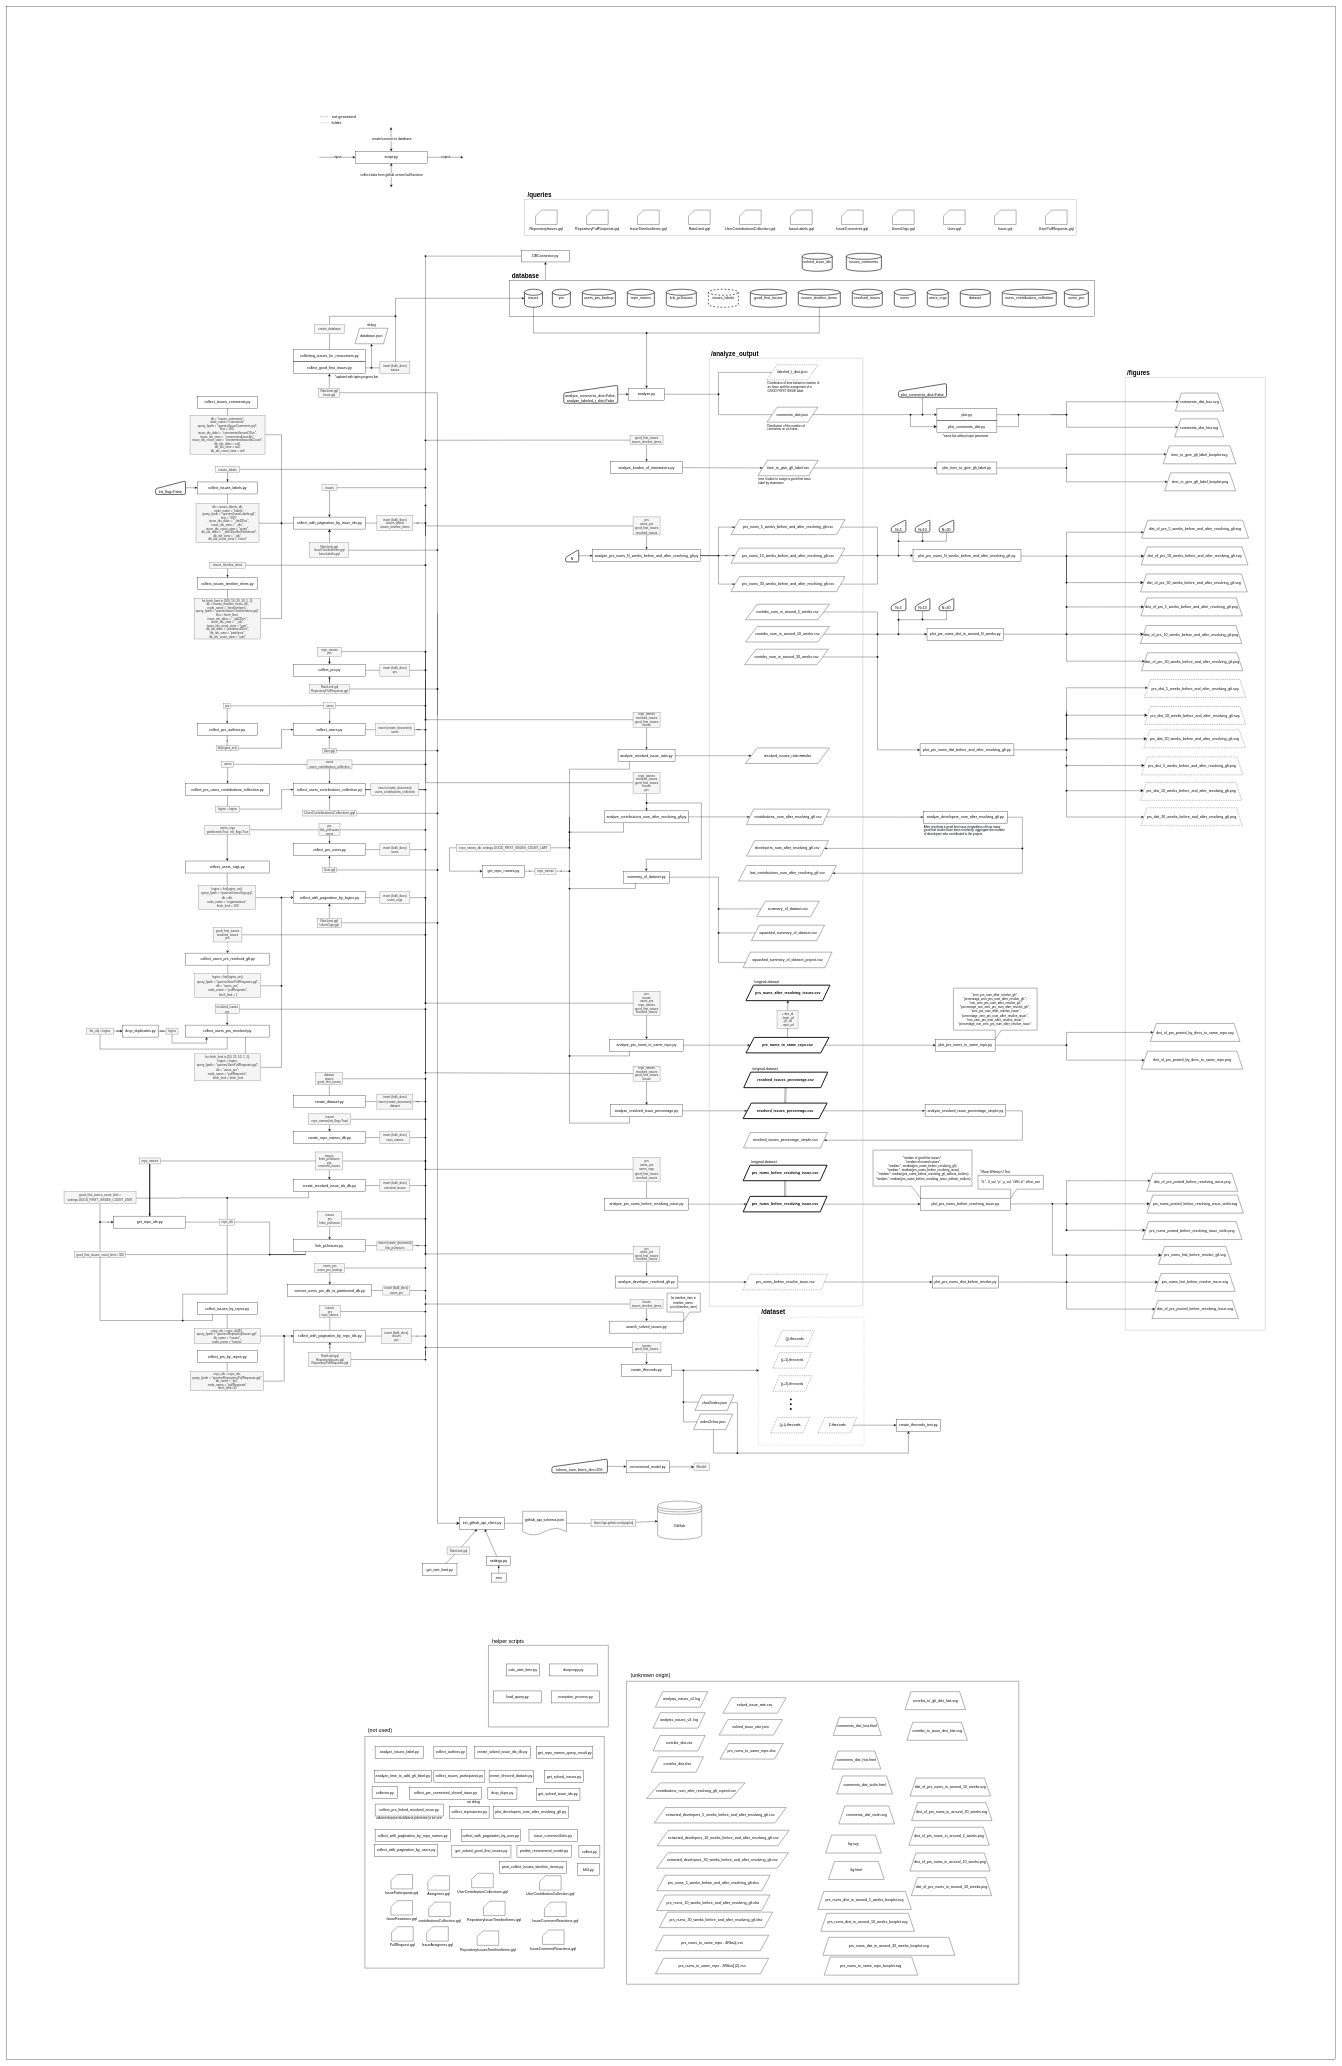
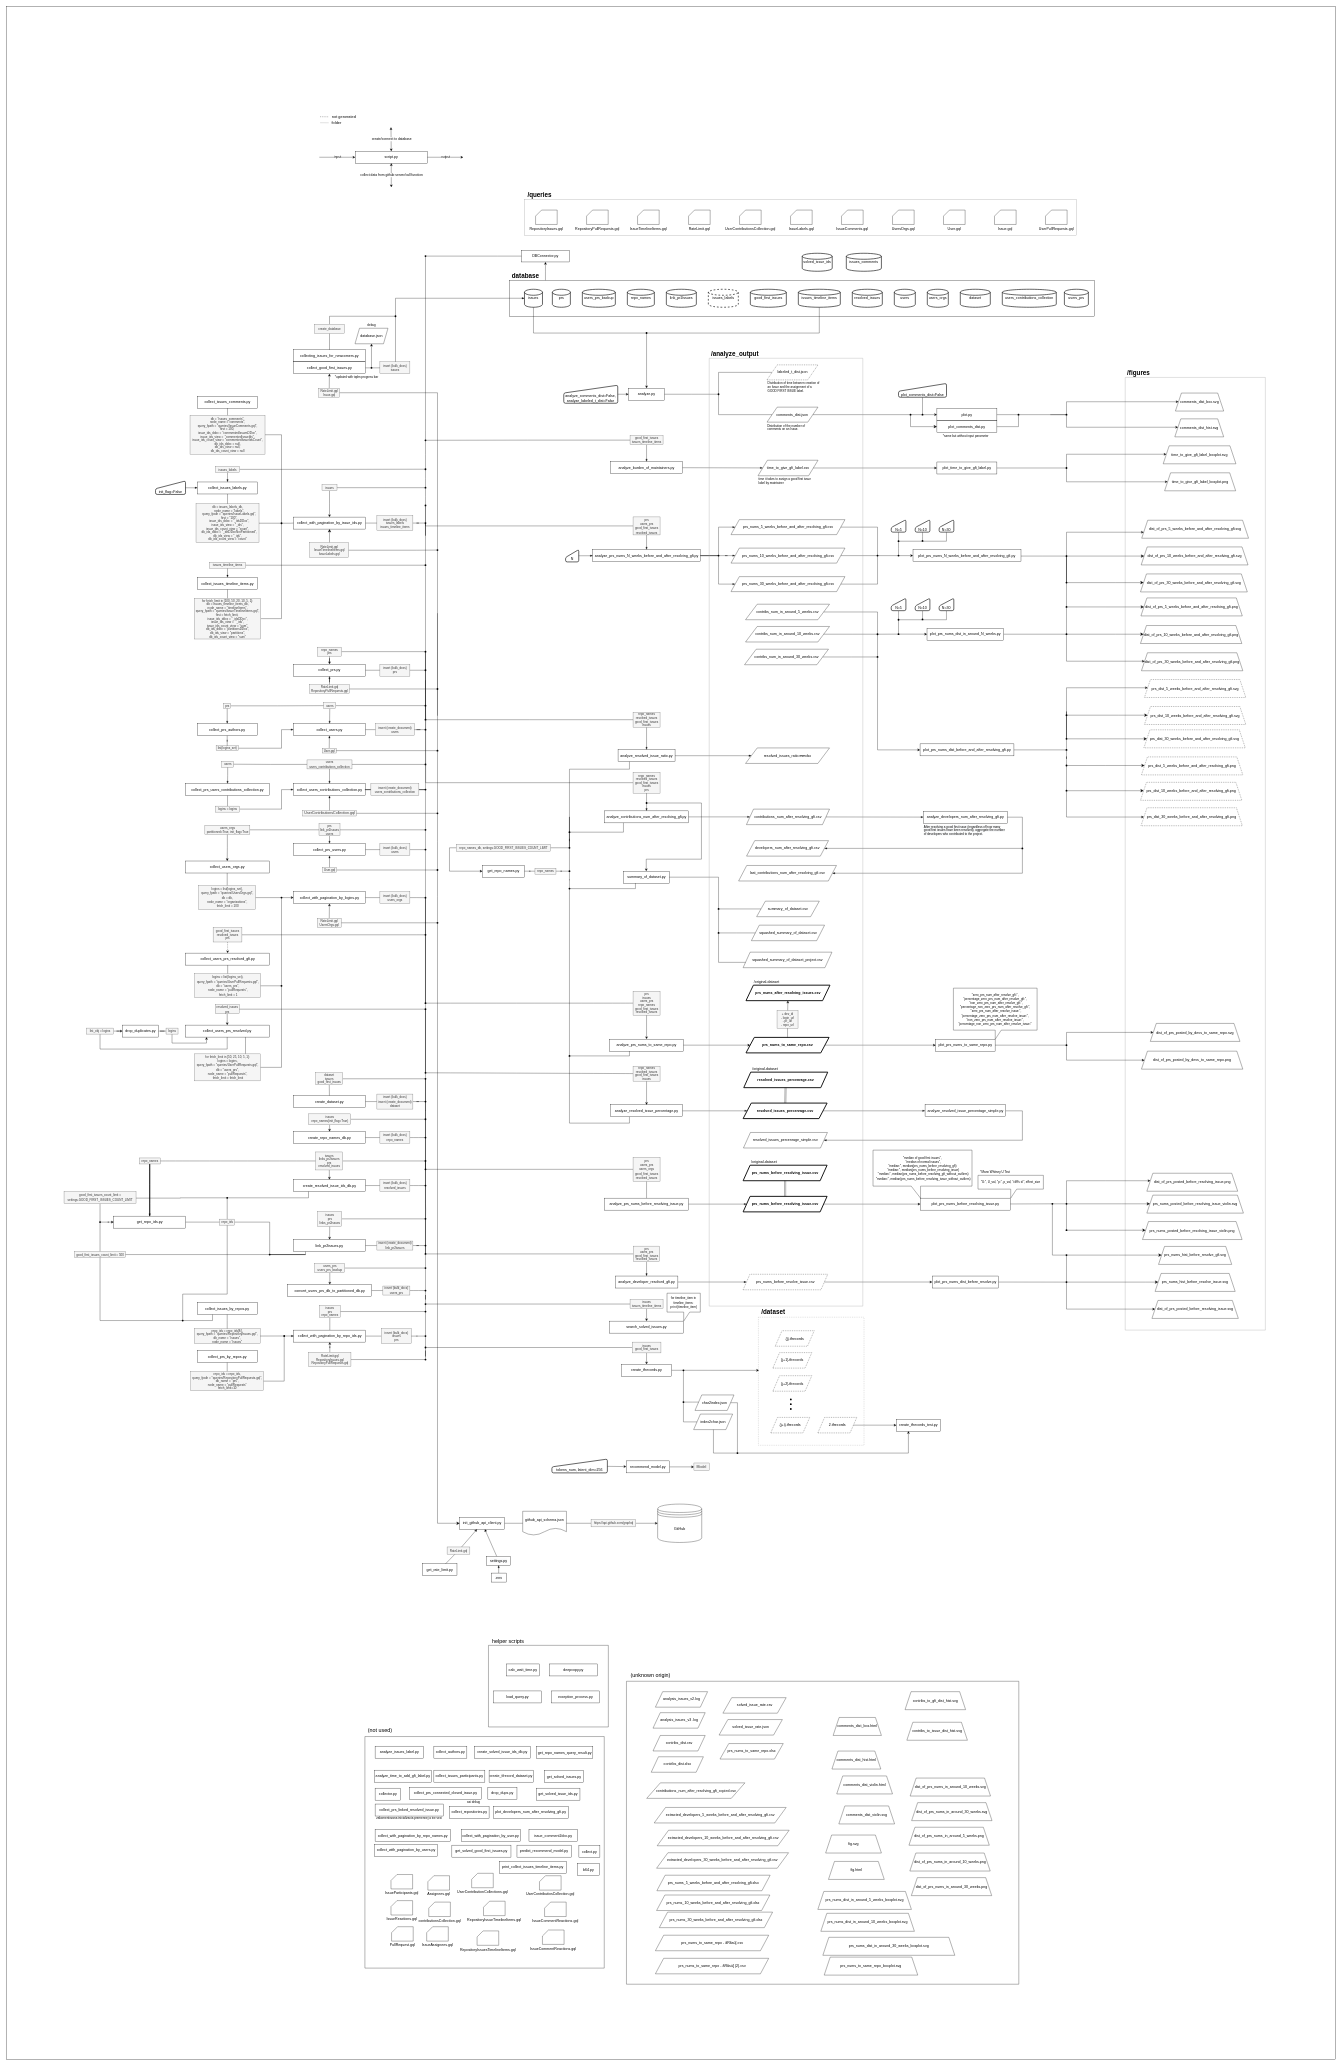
(680, 1520) -> (680, 1523)
(385, 1793) -> (388, 1794)
